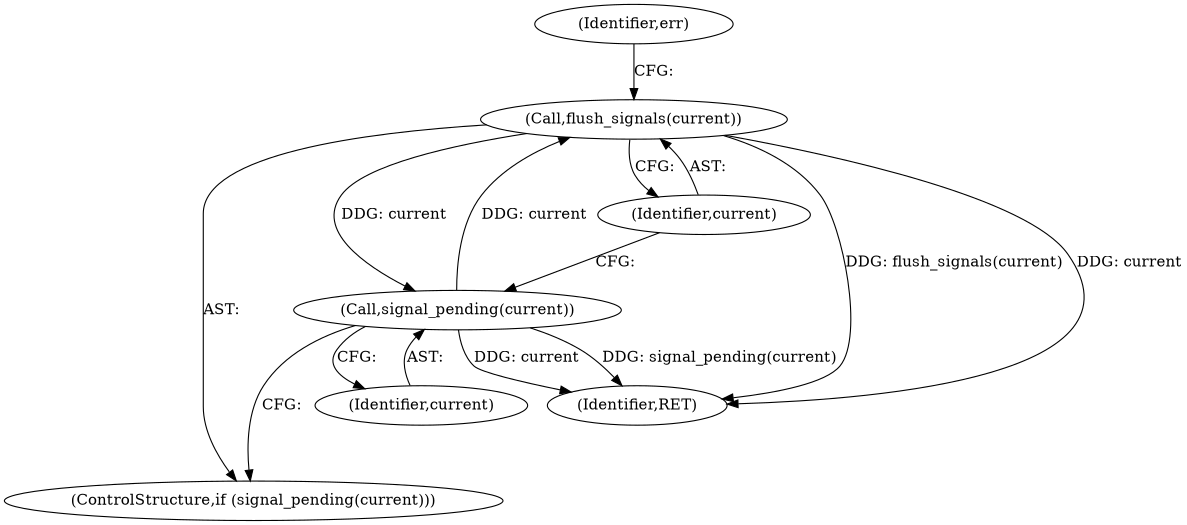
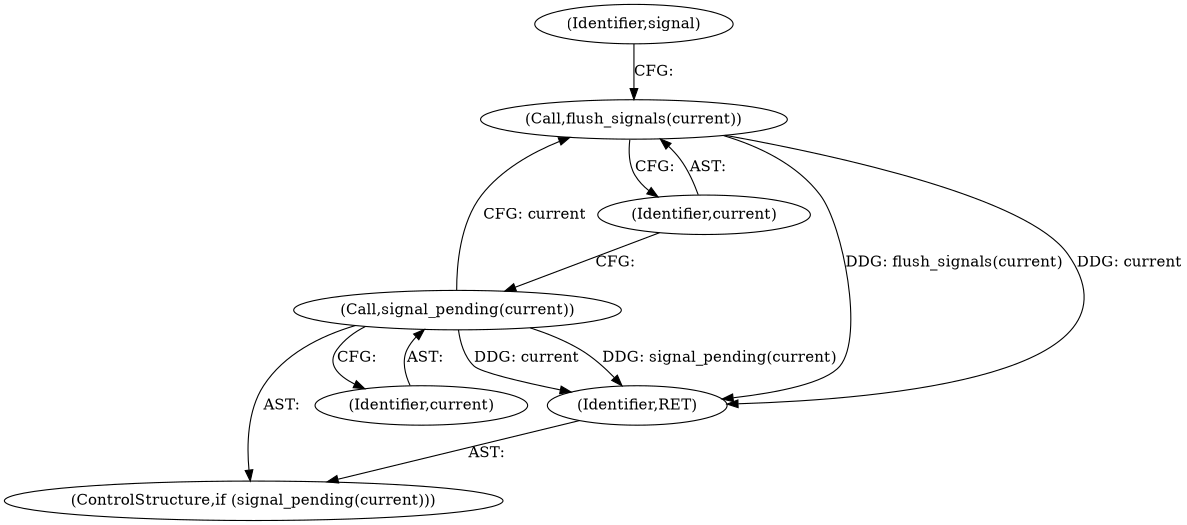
(634, 24) -> (634, 24)
(370, 174) -> none
(212, 192) -> (459, 450)
(535, 215) -> (535, 215)
(284, 405) -> (284, 405)
